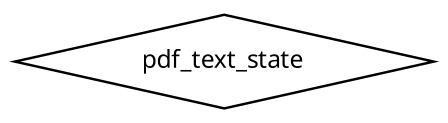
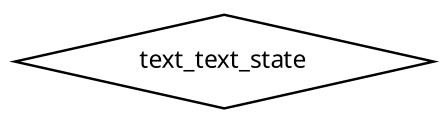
(224, 62) -> (224, 62)
